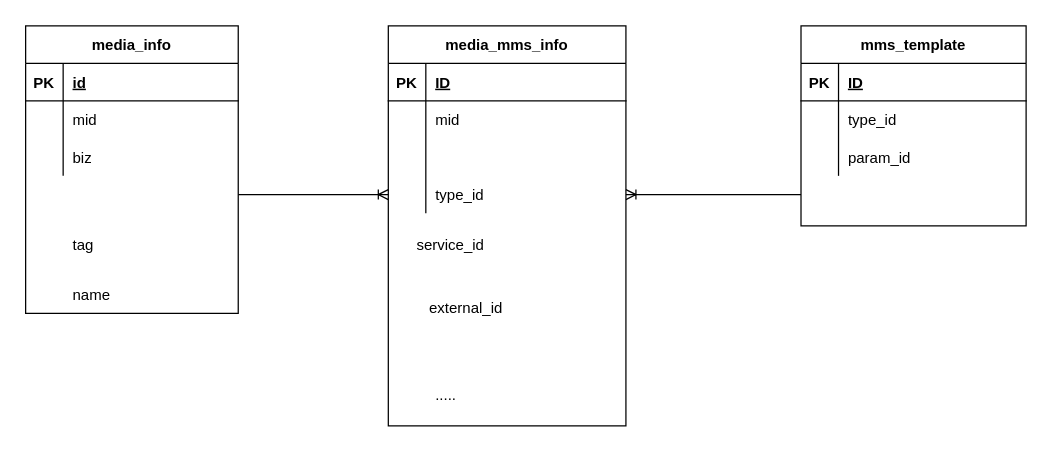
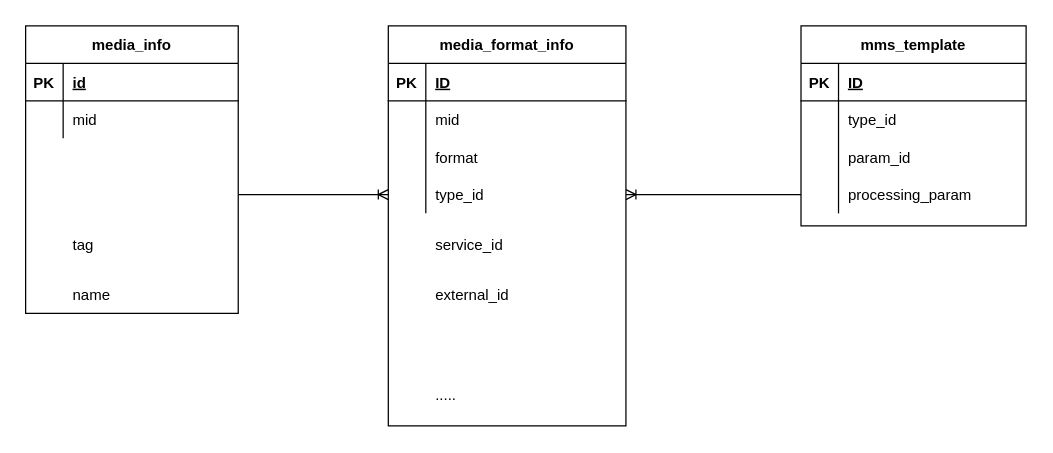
(506, 45) -> (506, 45)
(151, 157) -> none
none -> (526, 157)
none -> (932, 194)
(507, 244) -> (526, 244)
(519, 307) -> (526, 294)
